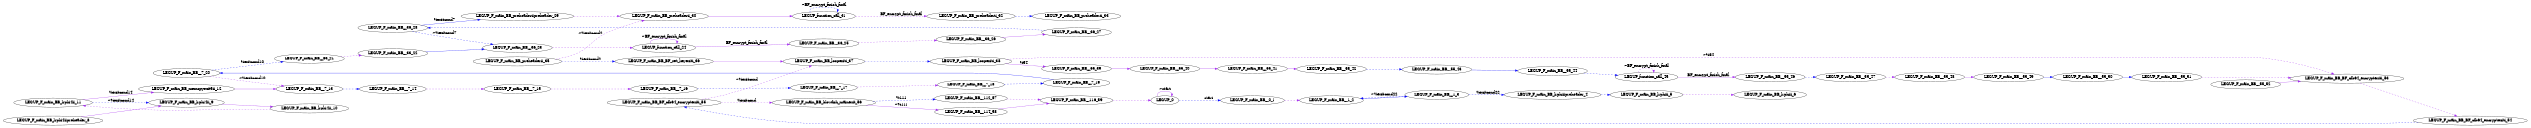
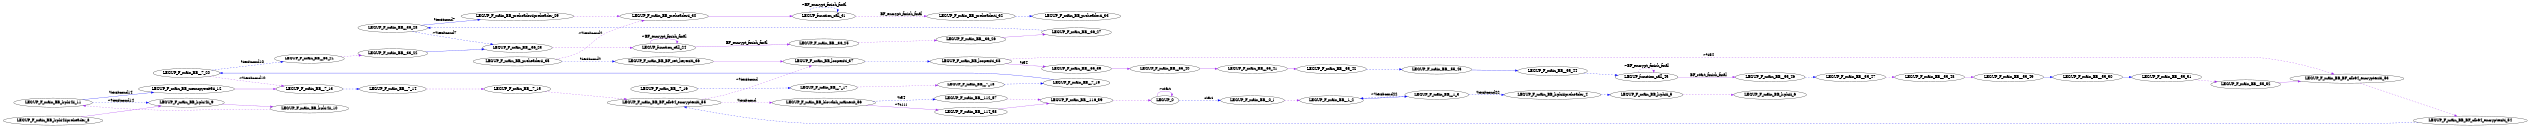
(1708, 75) -> (1708, 75)
(2245, 77) -> (2205, 81)
(589, 89) -> (585, 95)
(117, 96) -> (117, 96)
(901, 98) -> (901, 98)
